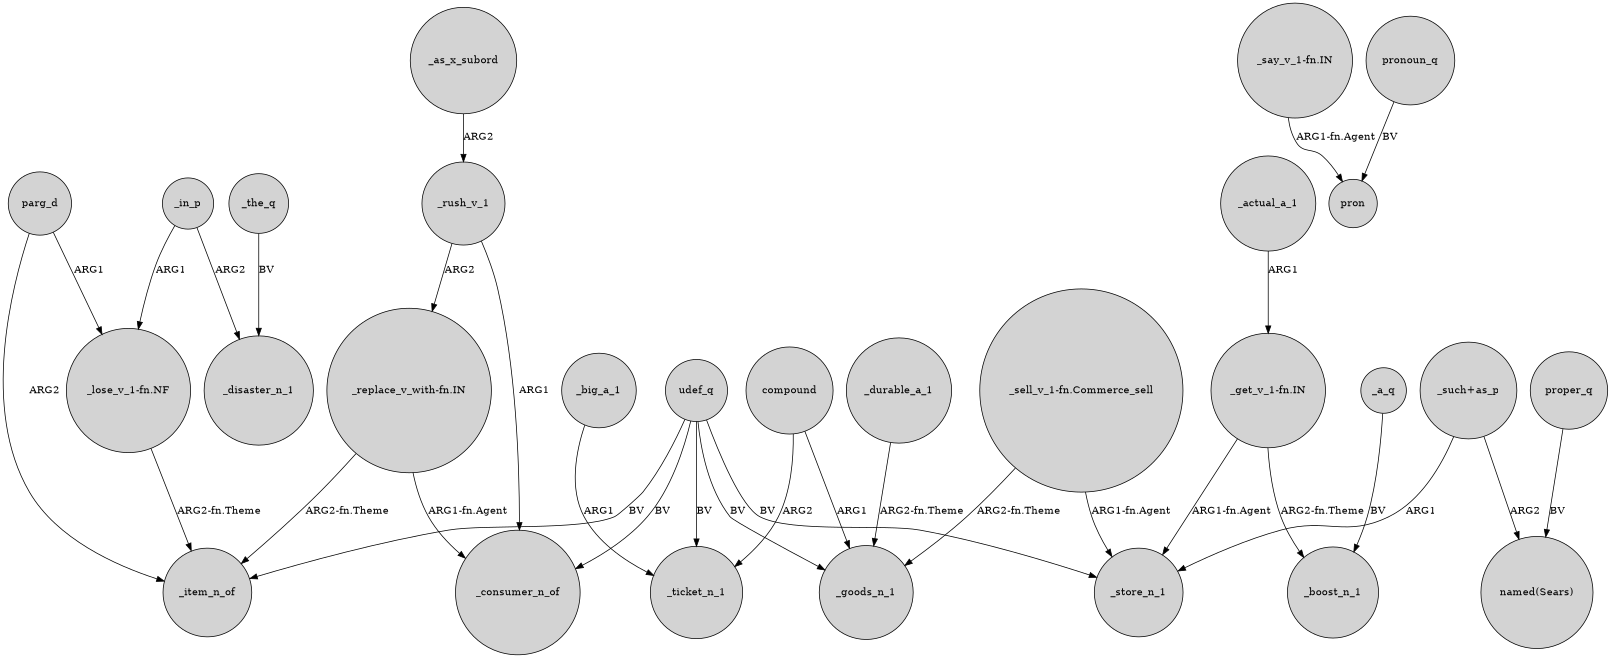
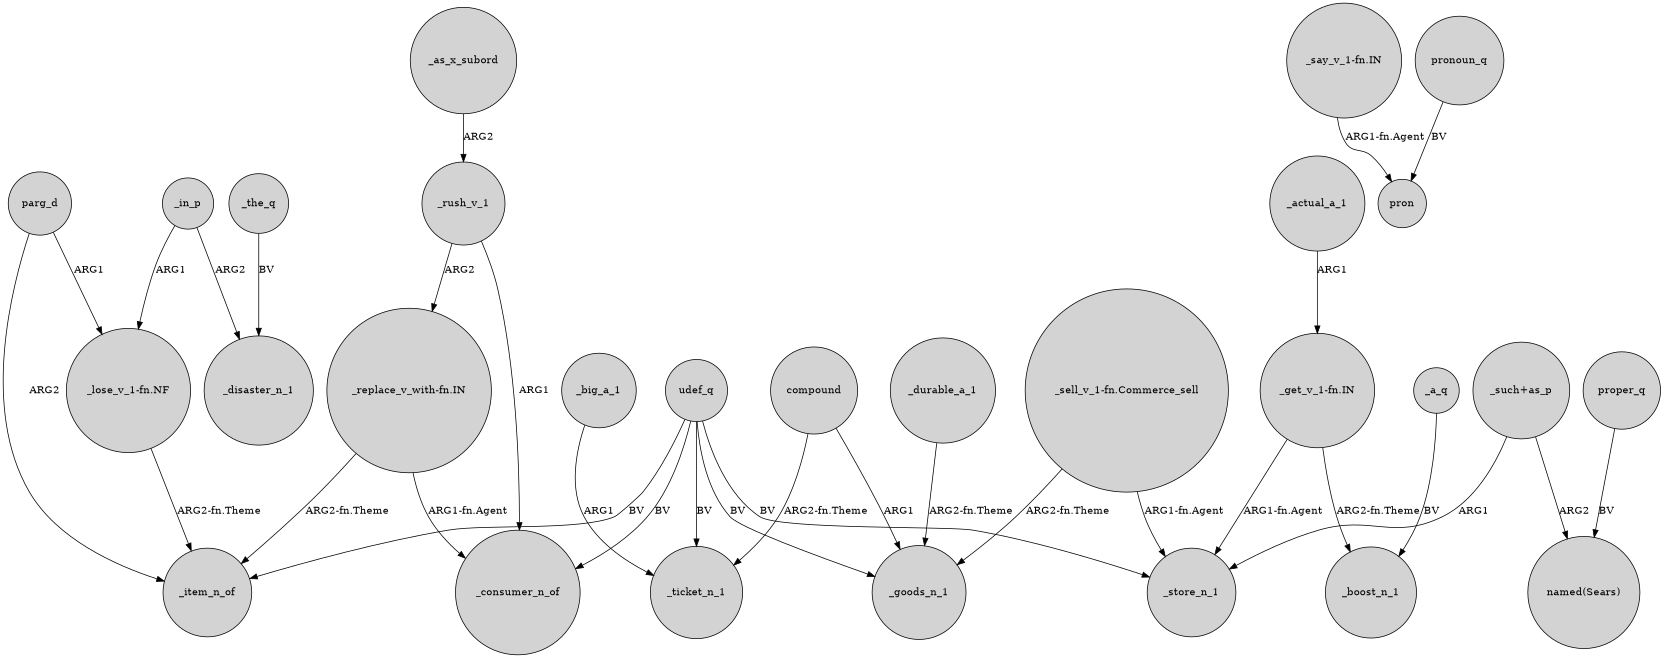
(798, 511) -> (826, 511)
